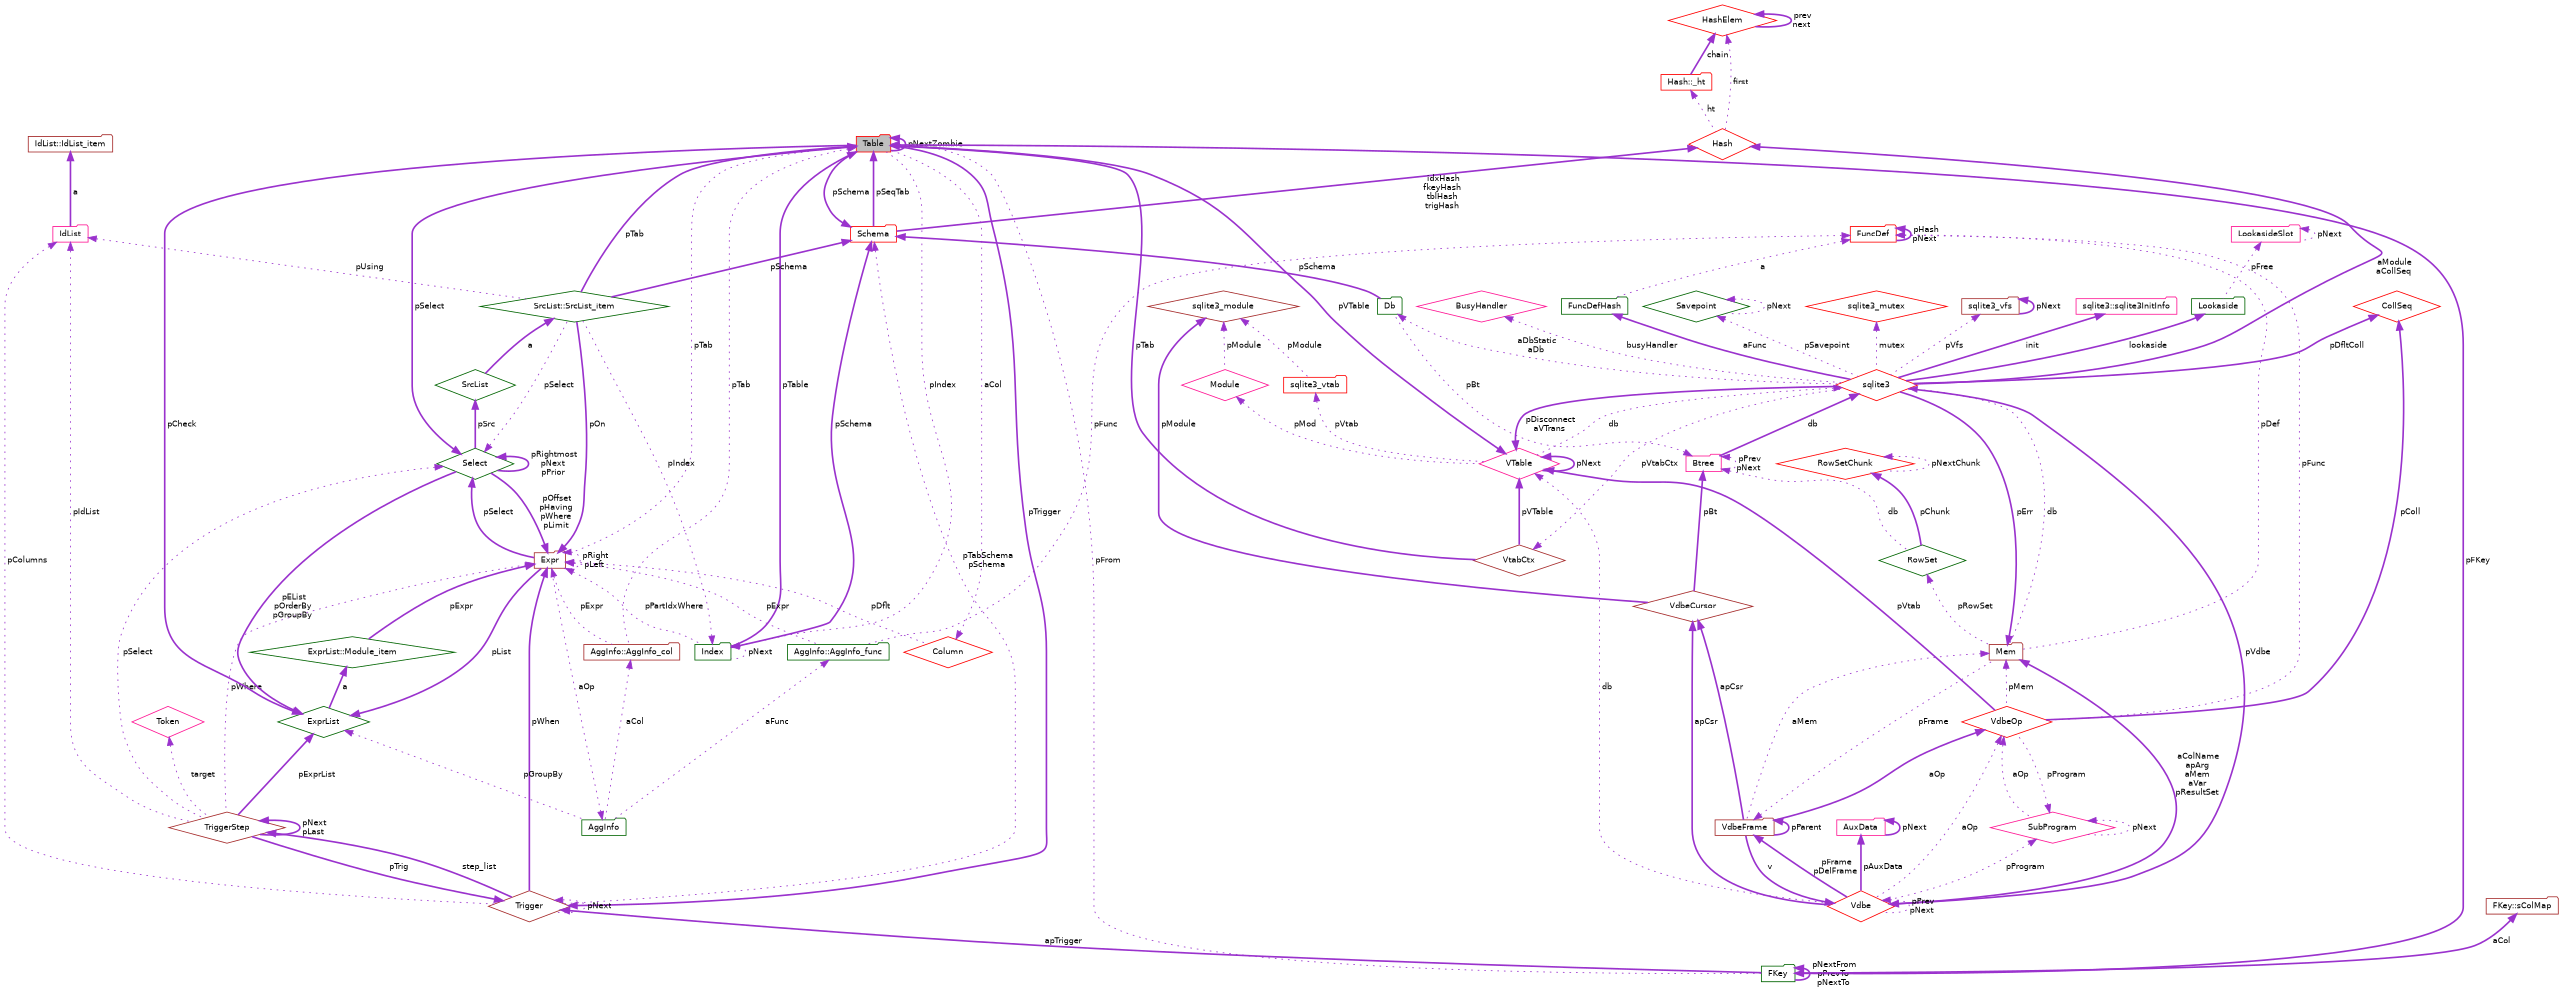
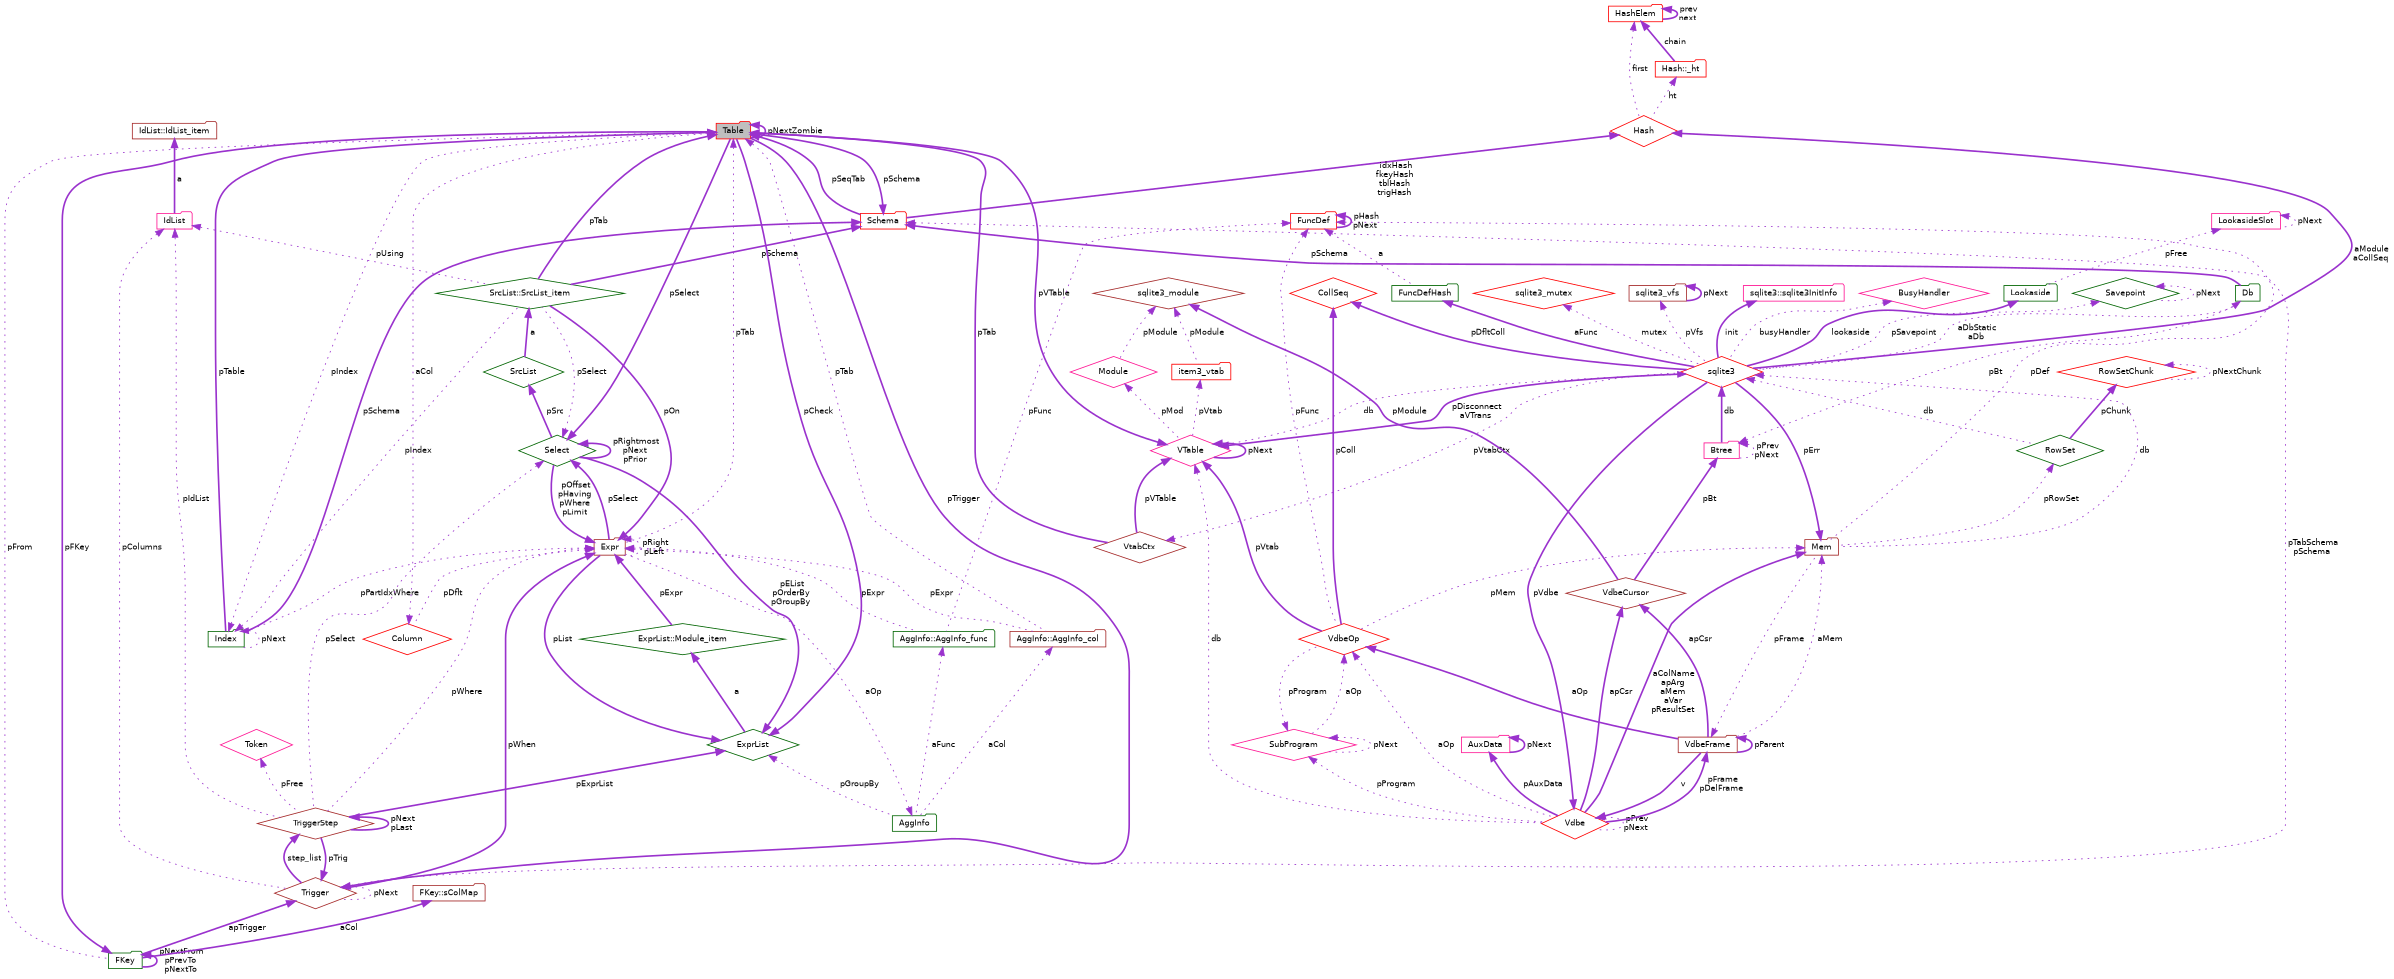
(1722, 20) -> (1636, 14)
(1315, 385) -> (1201, 372)
(1835, 481) -> (1894, 412)
(202, 775) -> (291, 784)
